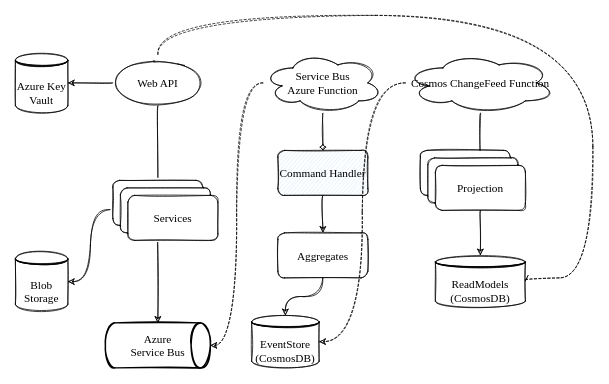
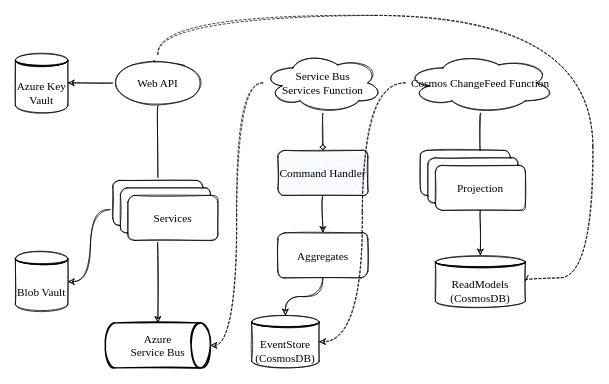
(323, 83) -> (323, 83)
(42, 291) -> (42, 291)
